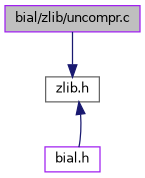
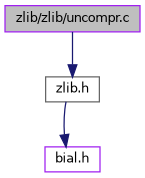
(72, 19) -> (72, 19)
(81, 131) -> (64, 118)
